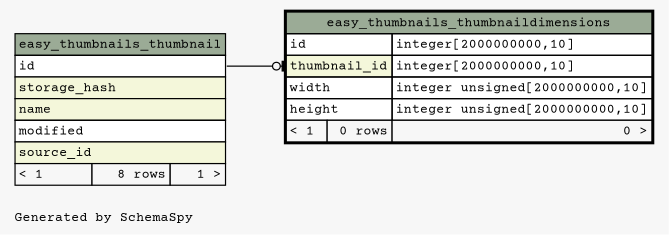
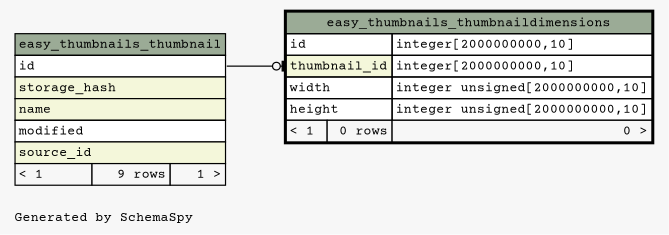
(142, 174) -> (142, 174)
